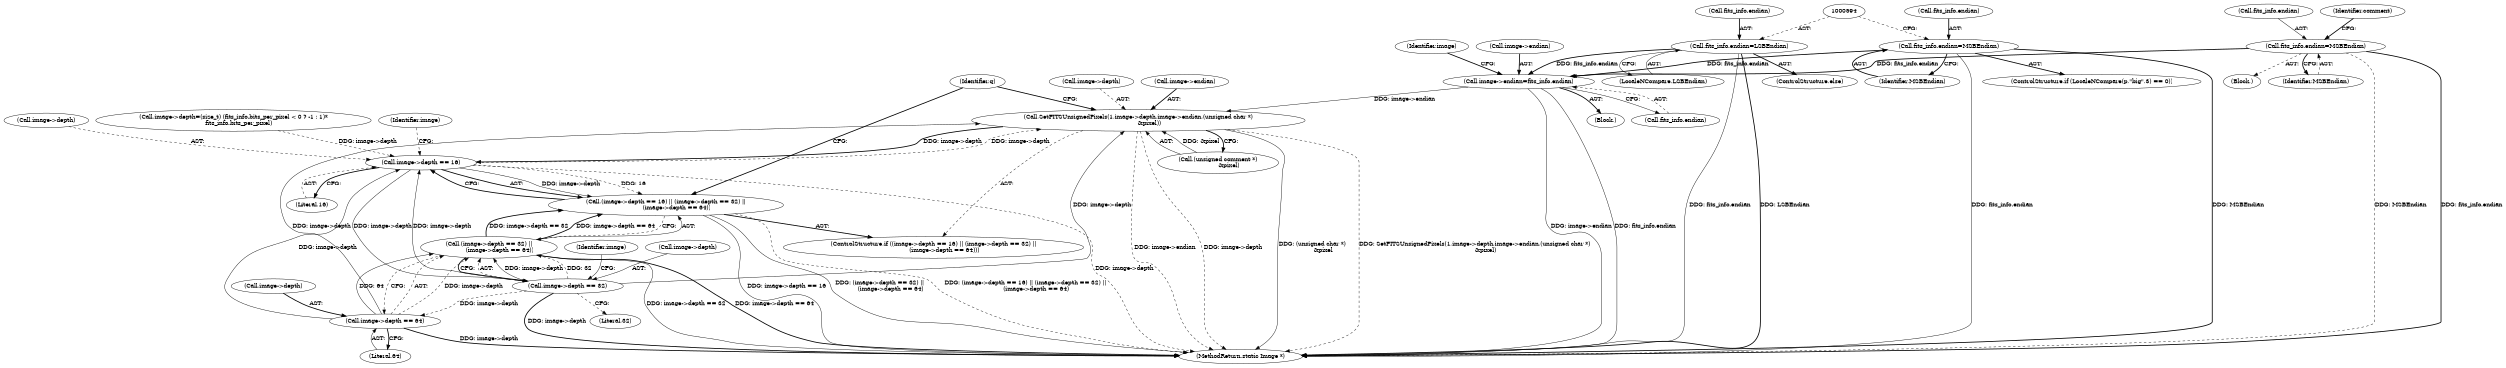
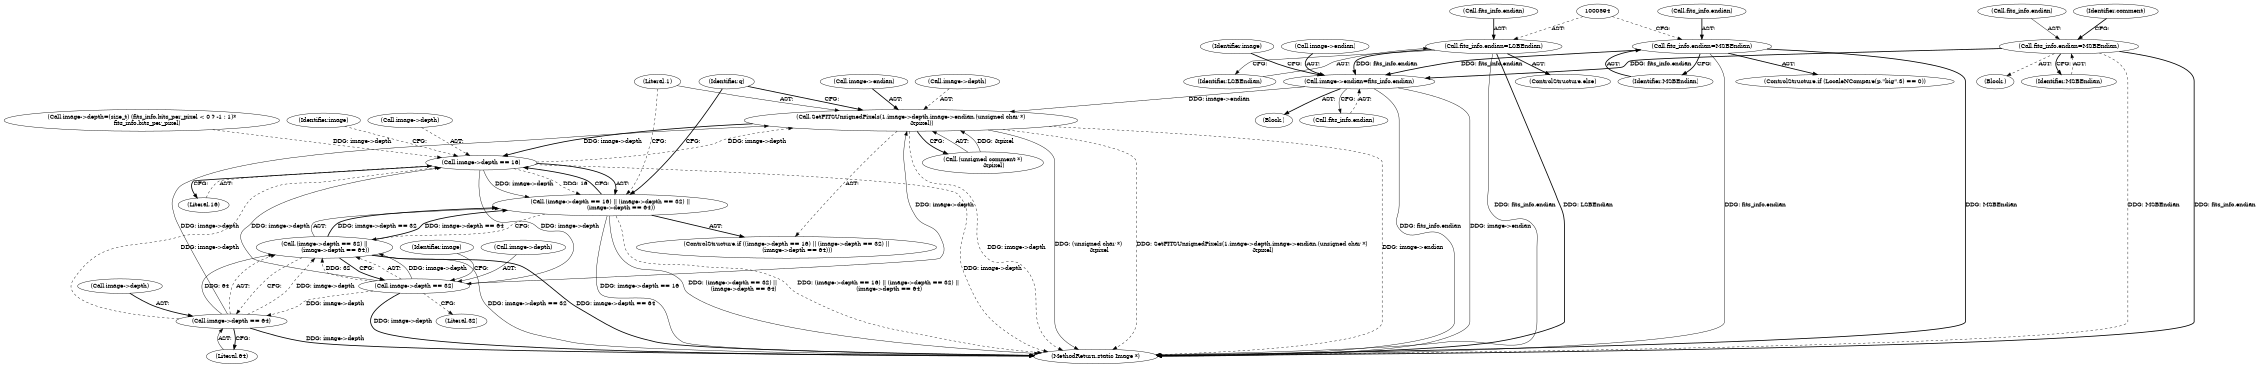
none -> (657, 82)
(1663, 82) -> (1230, 82)
(258, 250) -> (195, 234)
